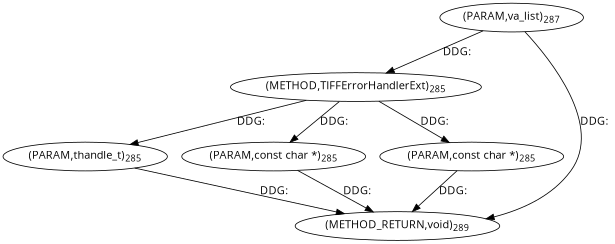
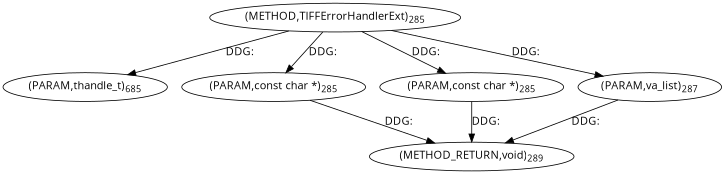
(438, 50) -> (493, 52)
(134, 155) -> (134, 86)
(235, 190) -> none
